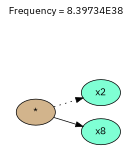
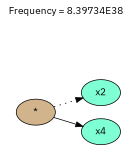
(101, 132) -> (101, 132)
